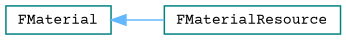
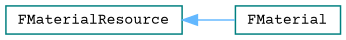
(145, 20) -> (216, 20)
